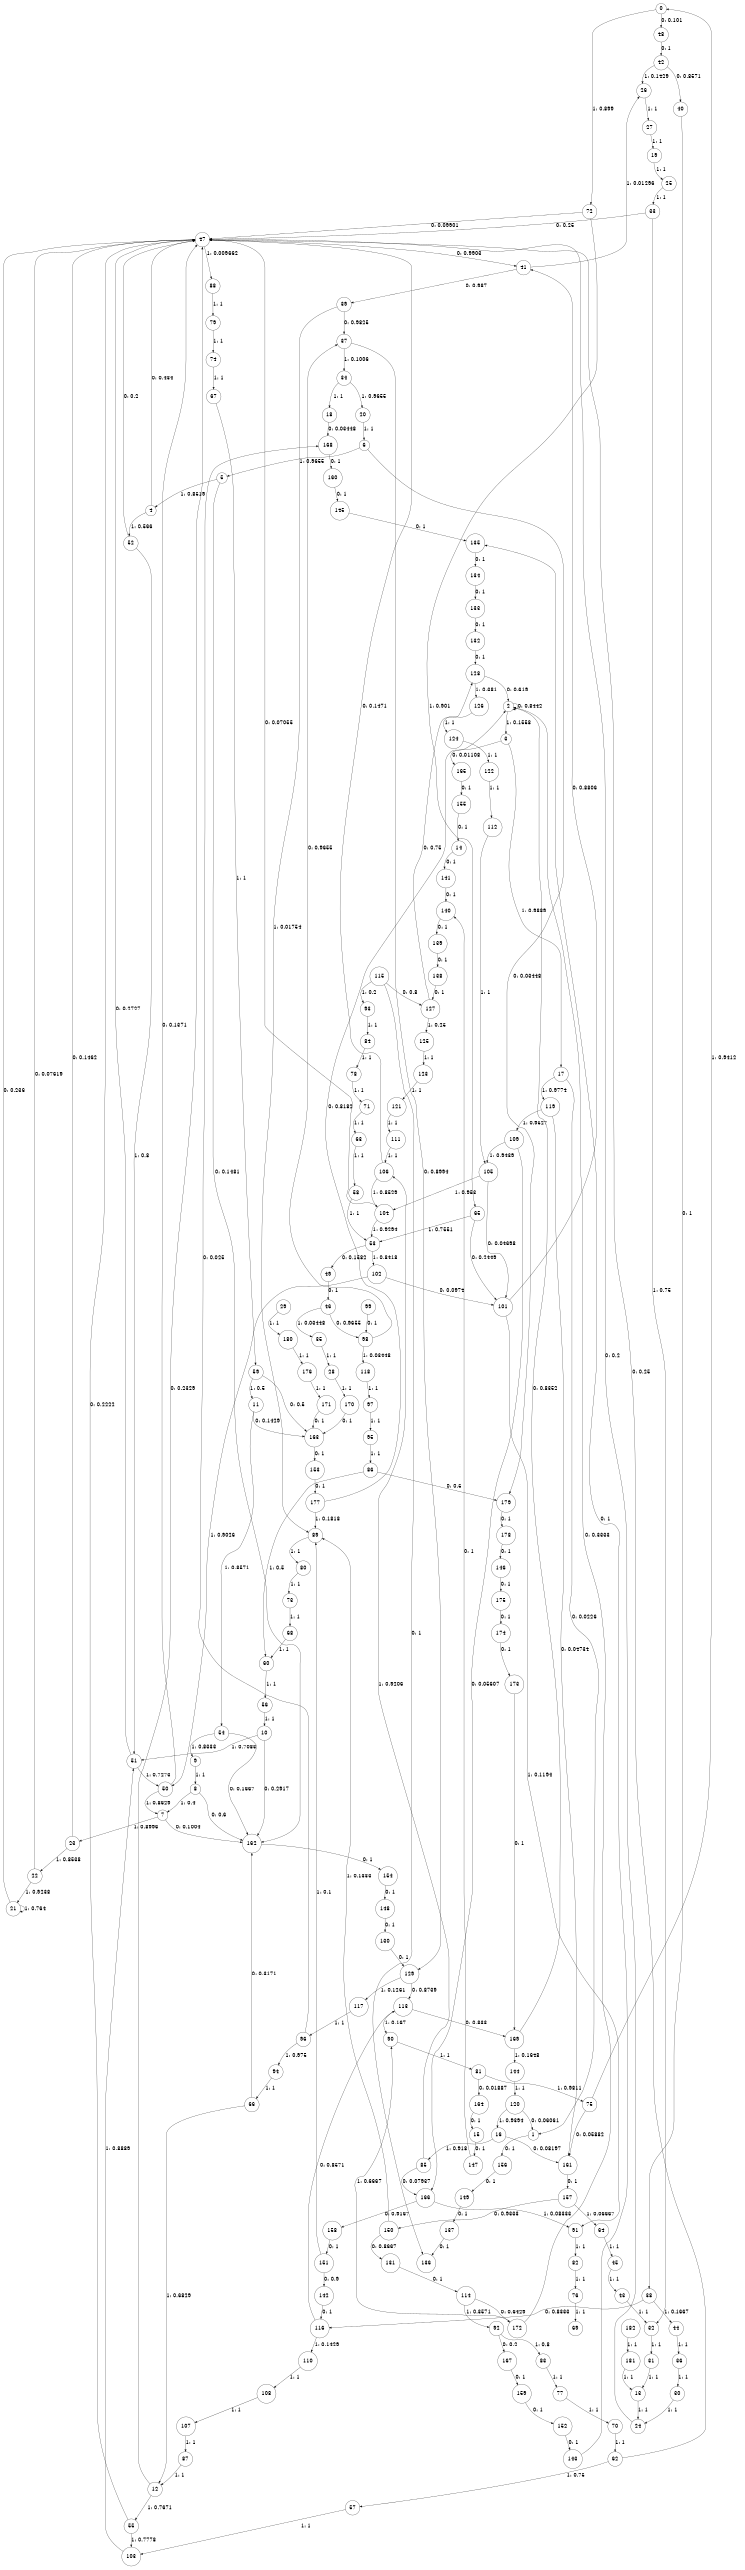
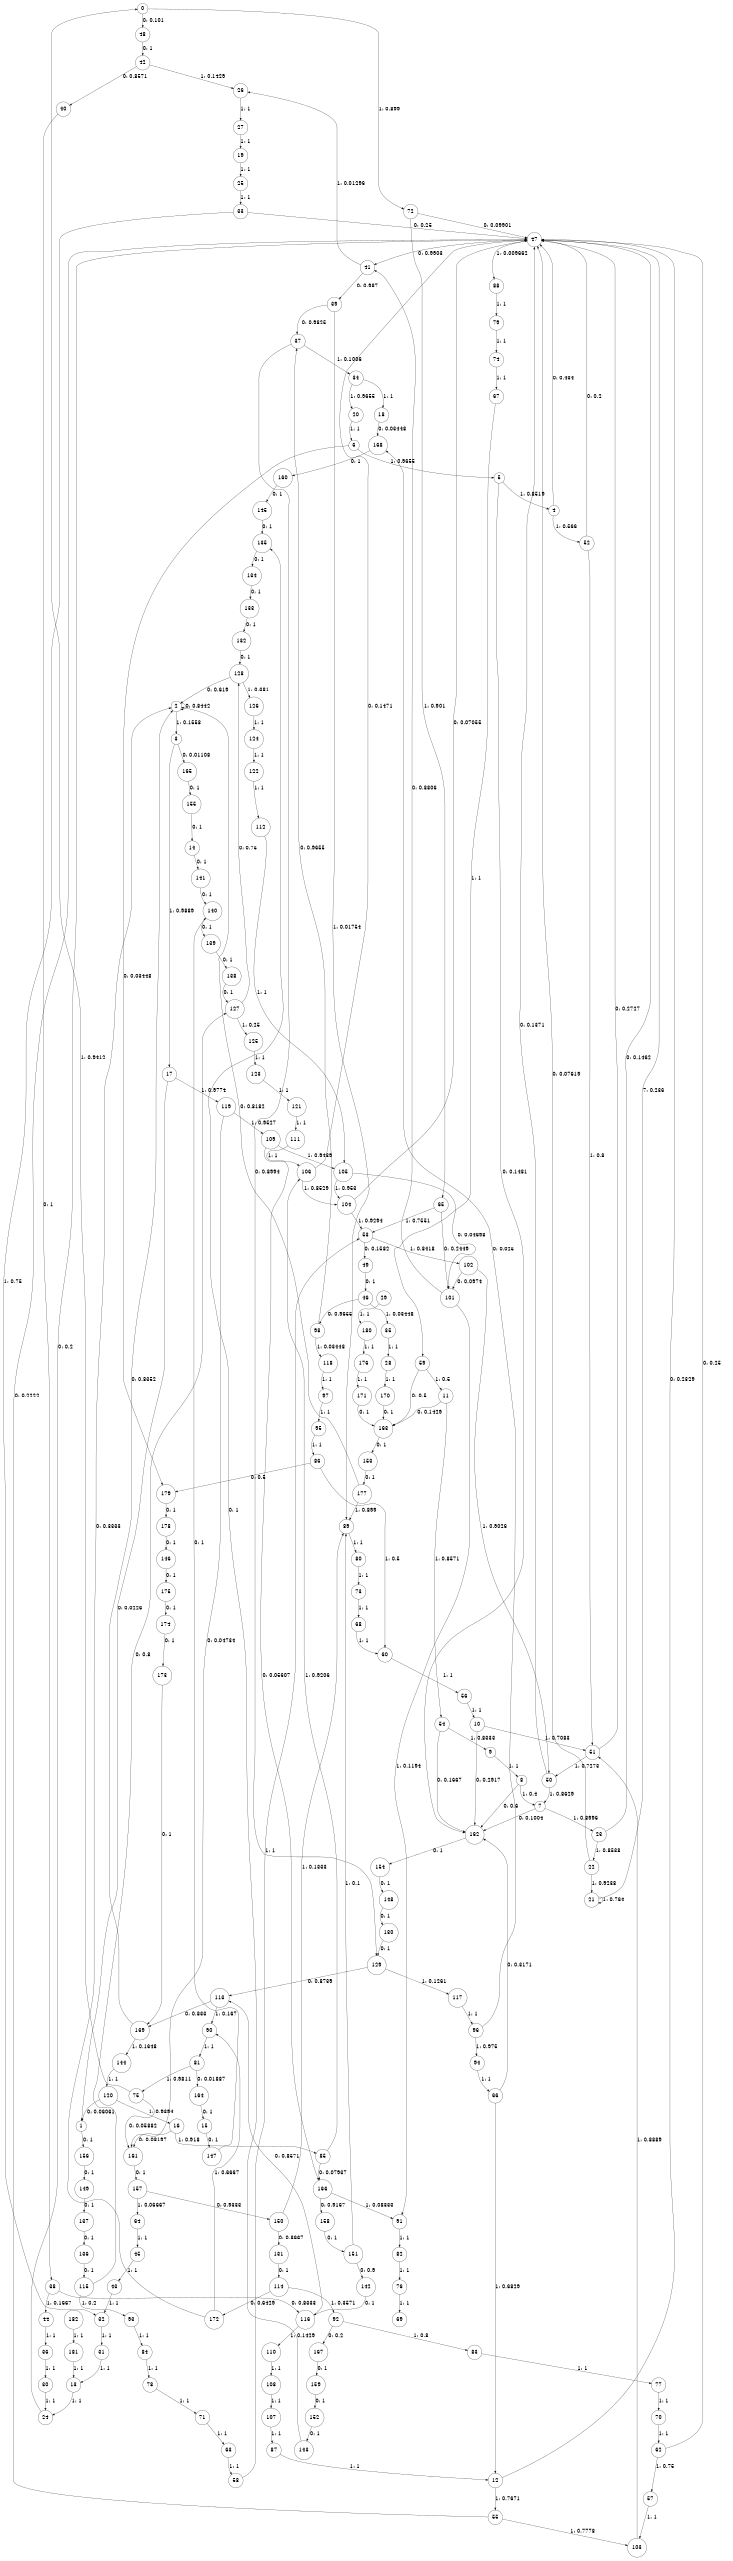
(18, 1091) -> (657, 1091)
(368, 1307) -> none
(330, 1519) -> (369, 1510)
(411, 1628) -> (84, 2270)
